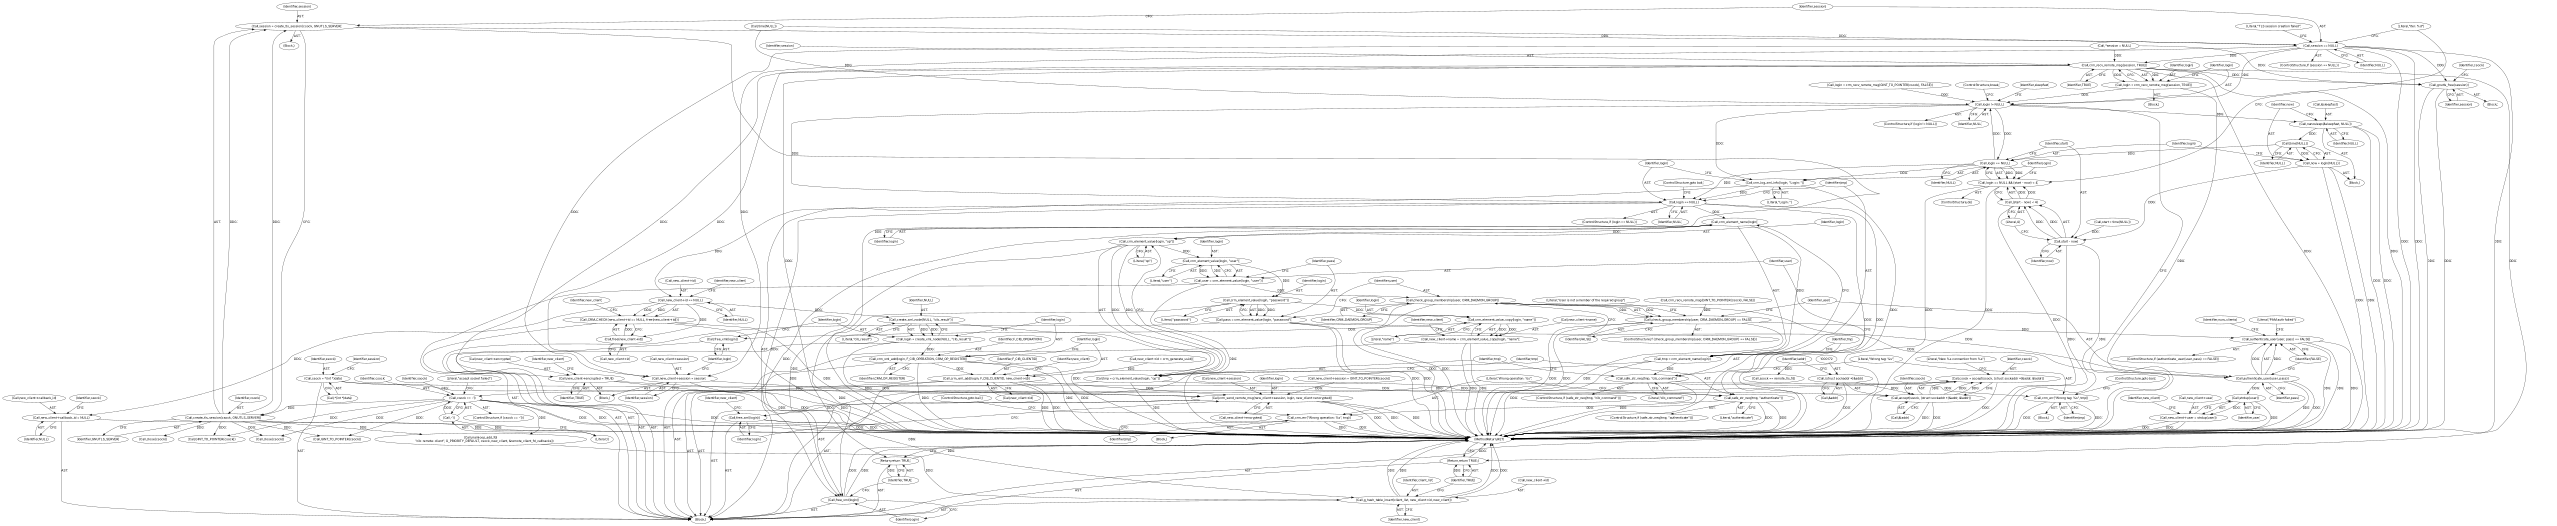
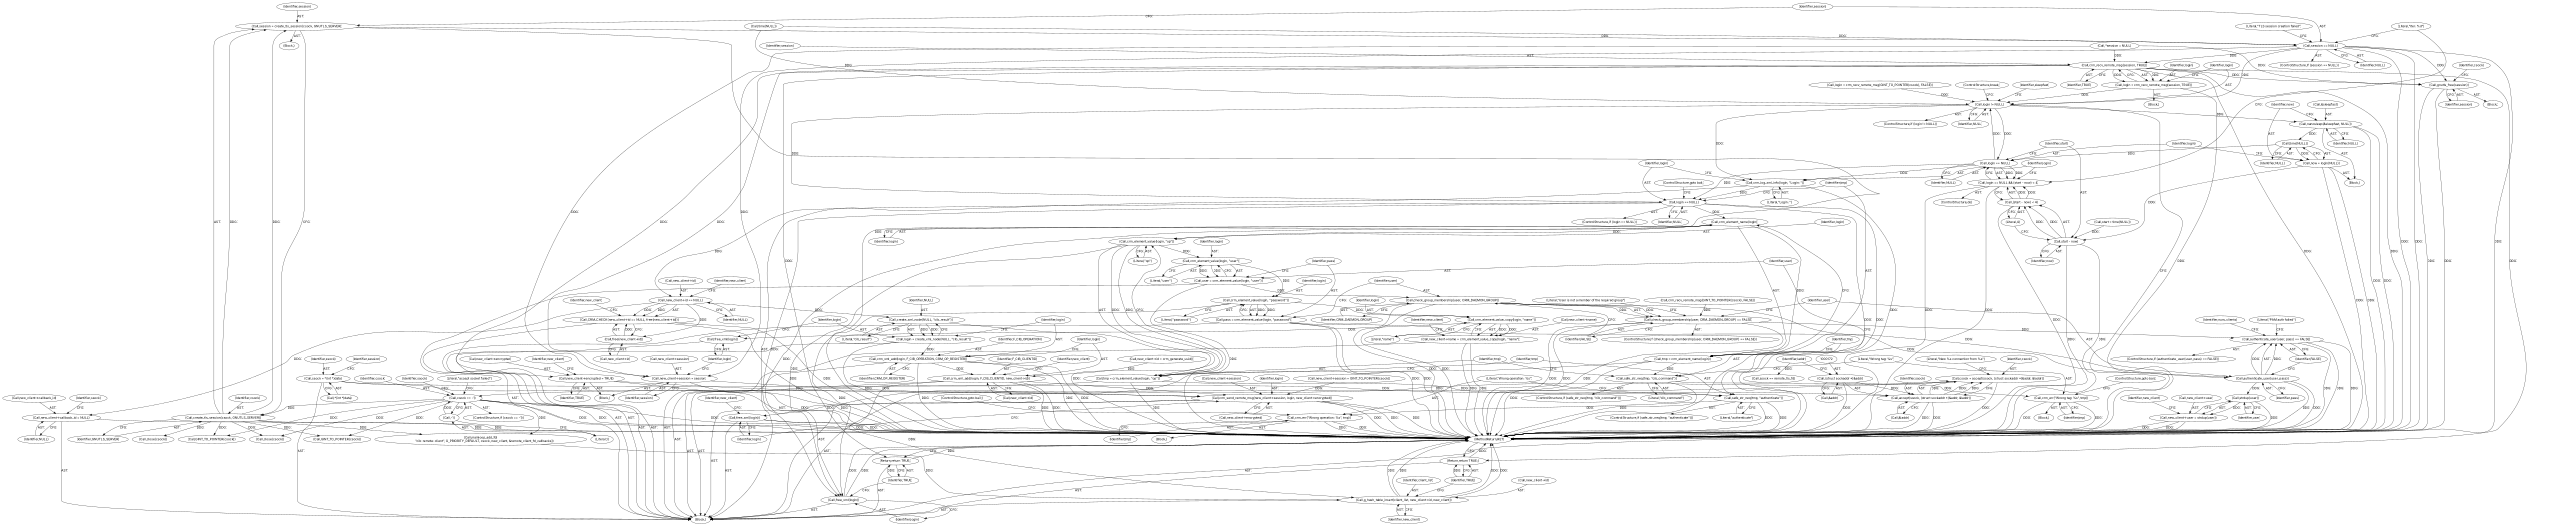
(783, 408) -> (783, 408)
